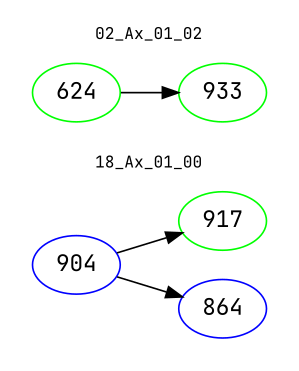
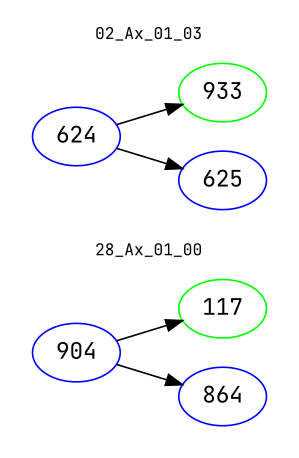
(150, 35) -> (150, 35)
(76, 93) -> (76, 136)
(150, 163) -> (150, 251)
none -> (223, 180)
(223, 221) -> (223, 309)
